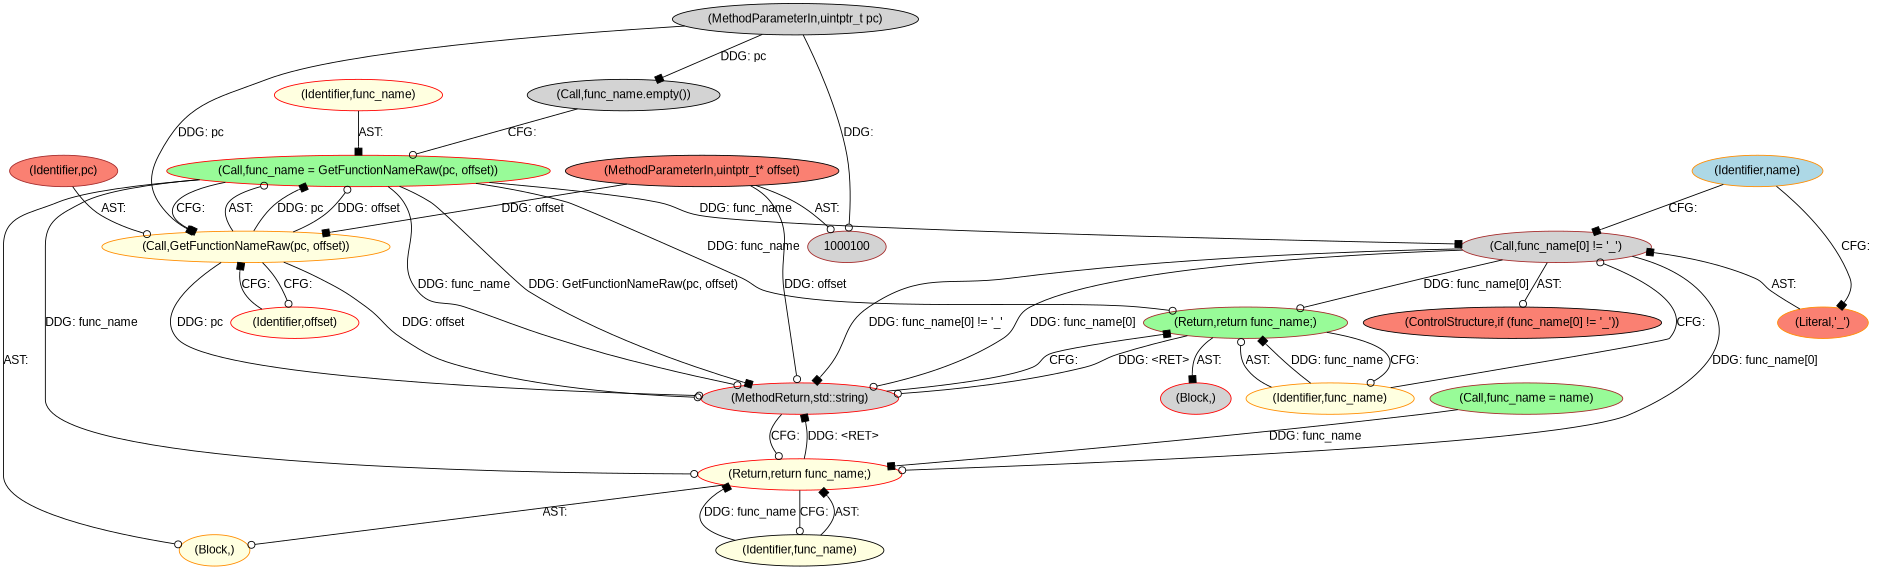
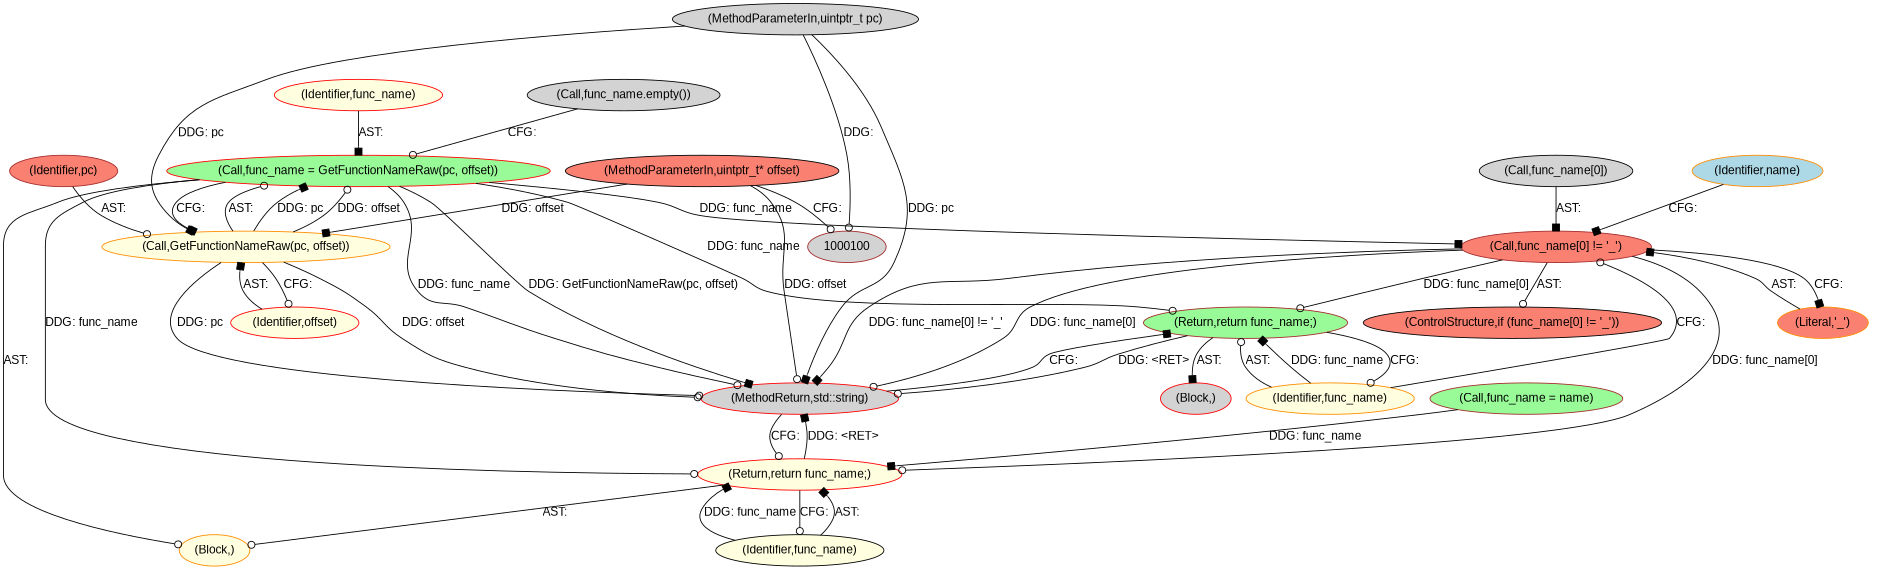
(713, 56) -> (907, 208)
none -> (1556, 171)
(829, 209) -> (829, 209)
(1827, 237) -> (1741, 259)
(1556, 247) -> (1556, 247)
(258, 285) -> (258, 285)
